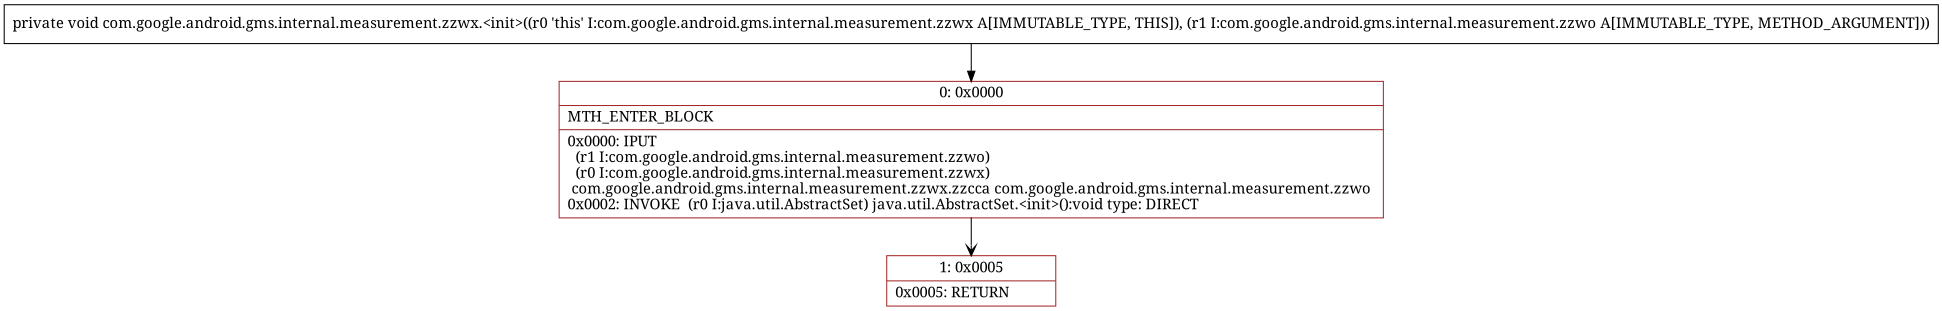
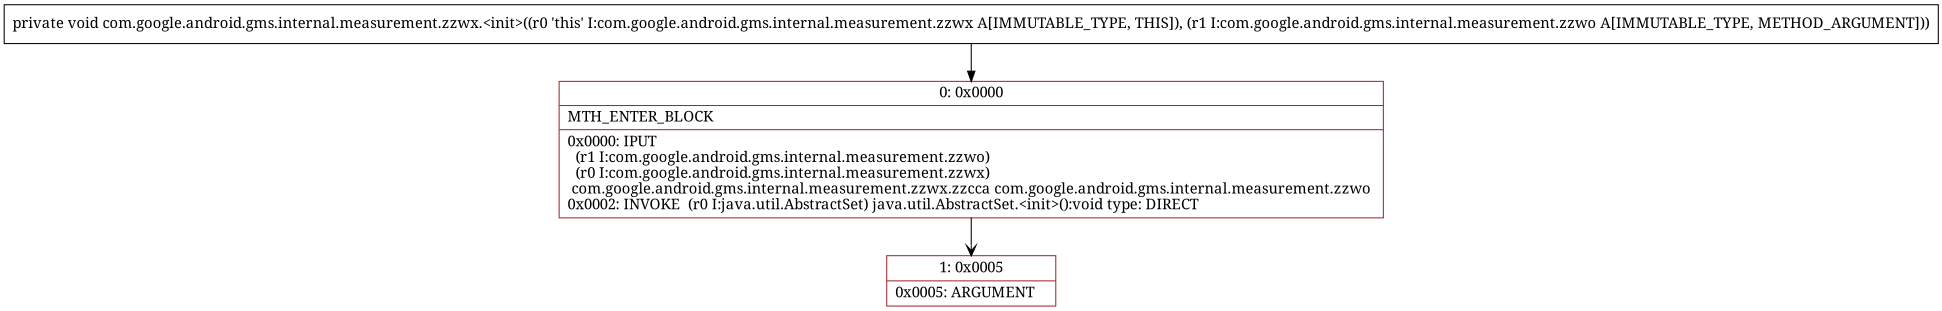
(959, 293) -> (971, 293)
